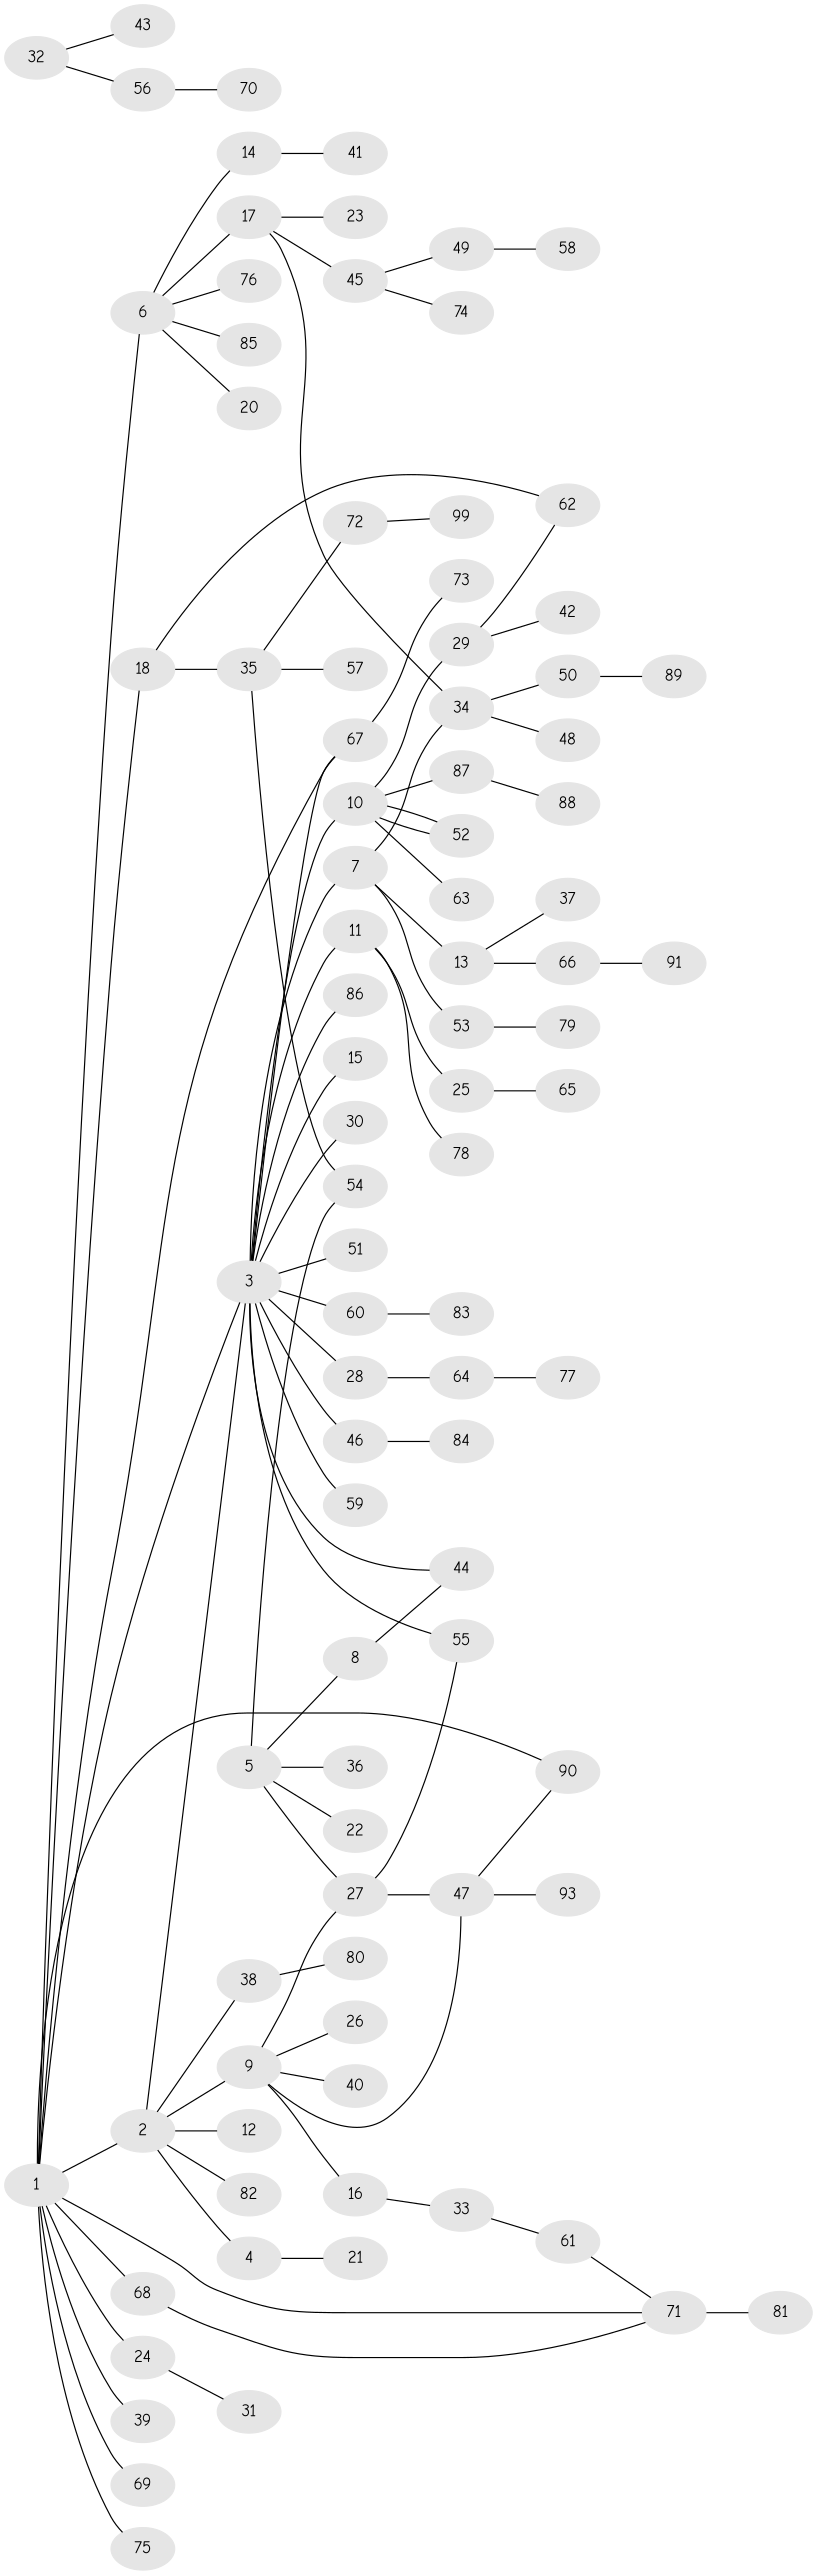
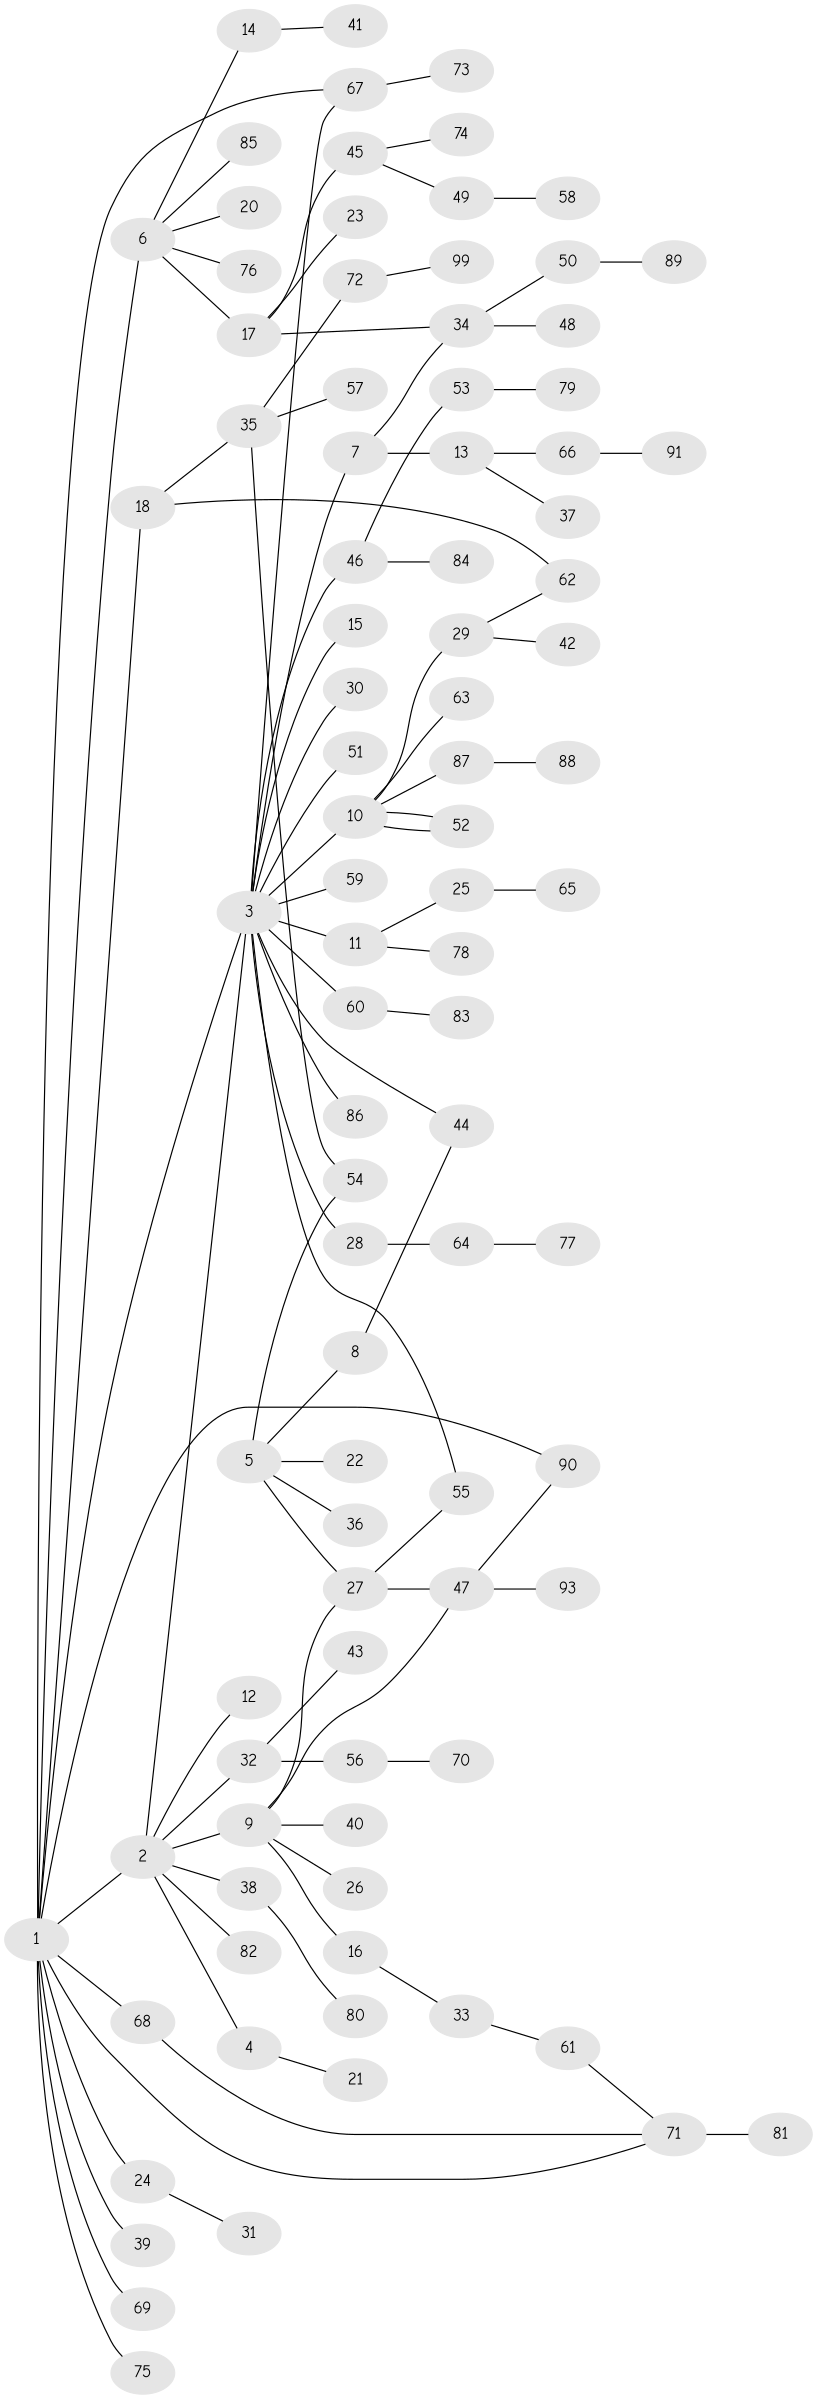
(408, 947) -> (399, 471)
none -> (196, 1809)
